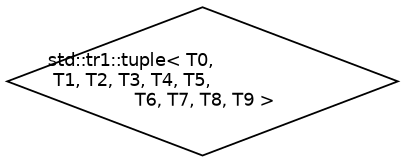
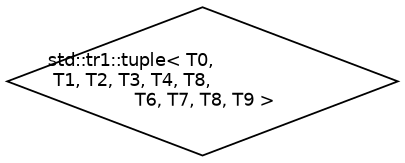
(203, 81) -> (203, 81)
